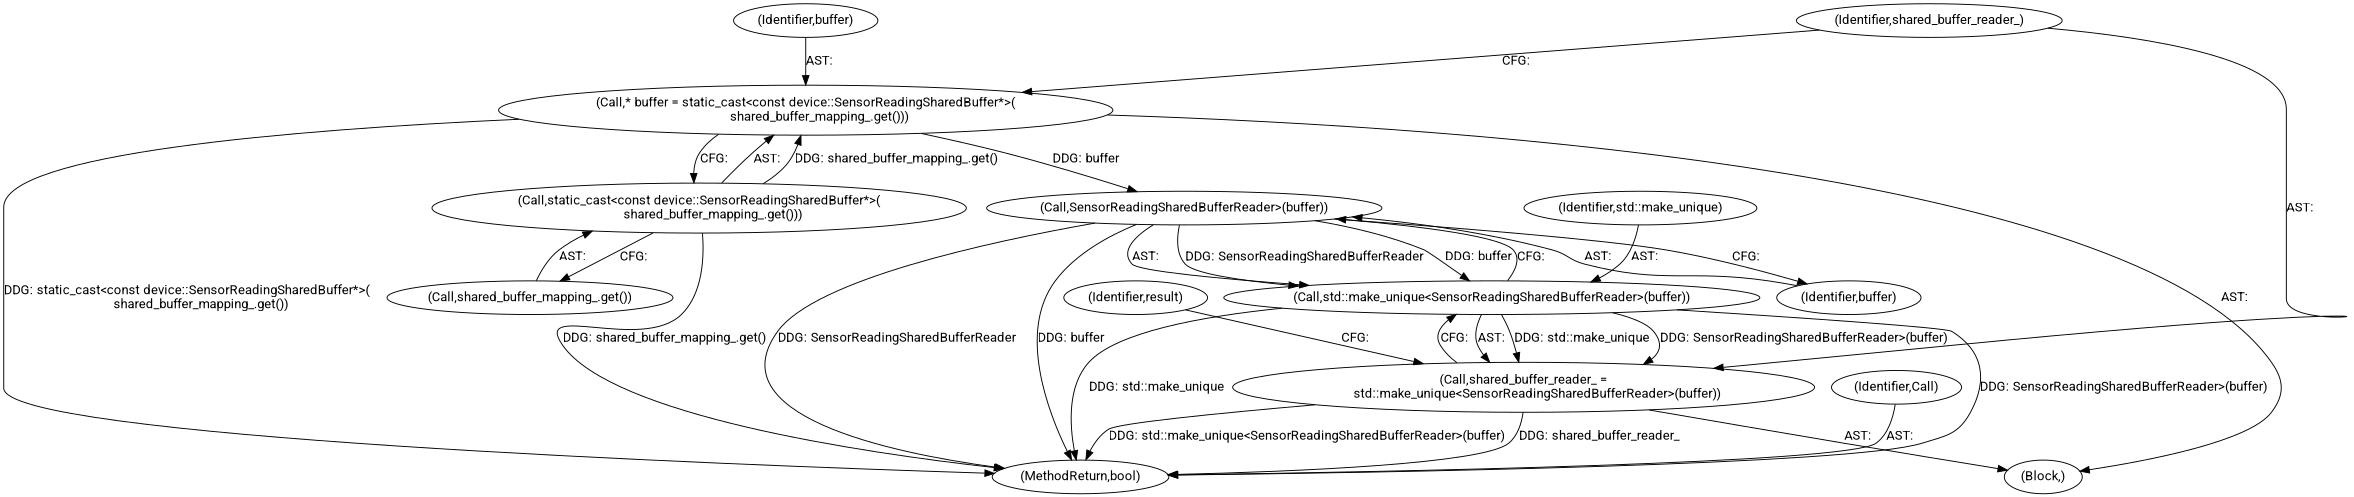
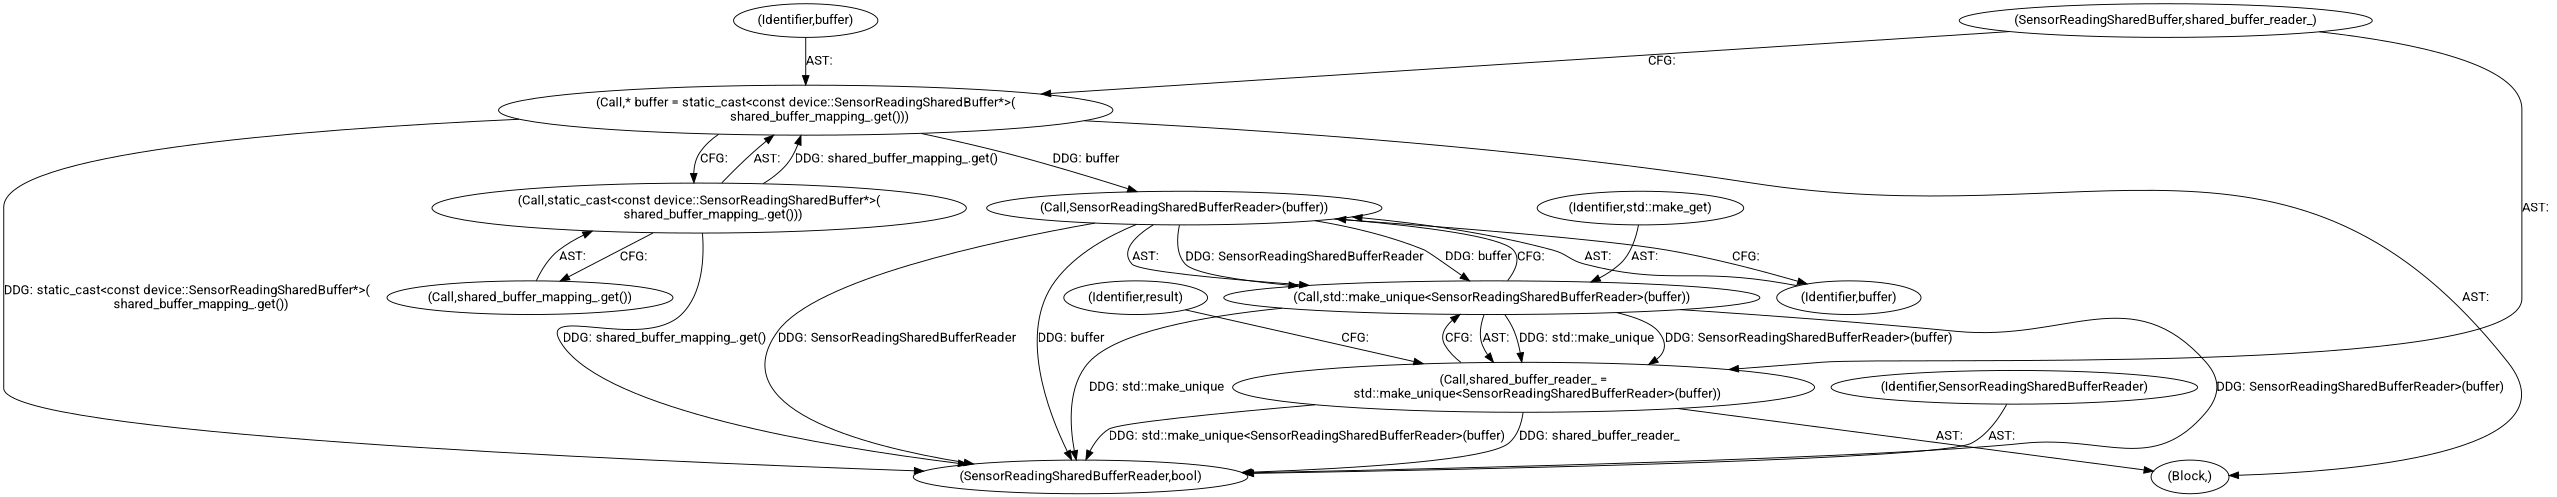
(1929, 21) -> (2166, 21)
(1640, 208) -> (1640, 208)
(1897, 387) -> (2014, 387)
(1081, 477) -> (1081, 477)
